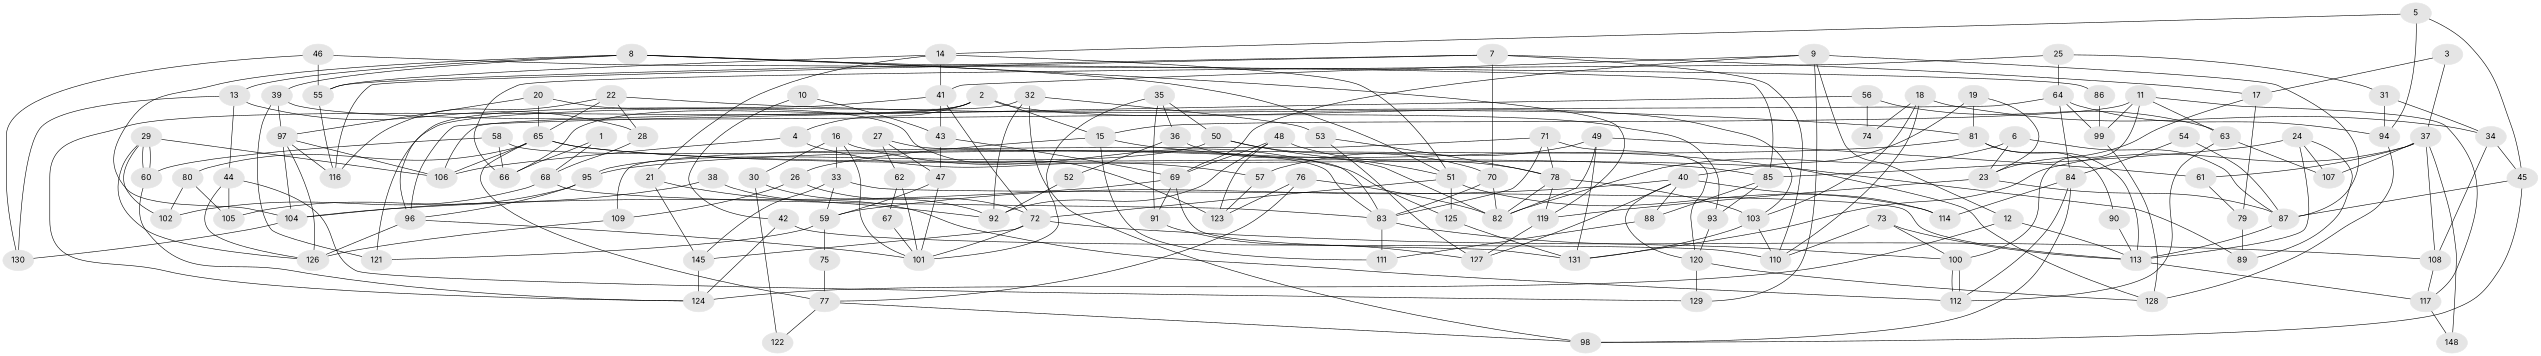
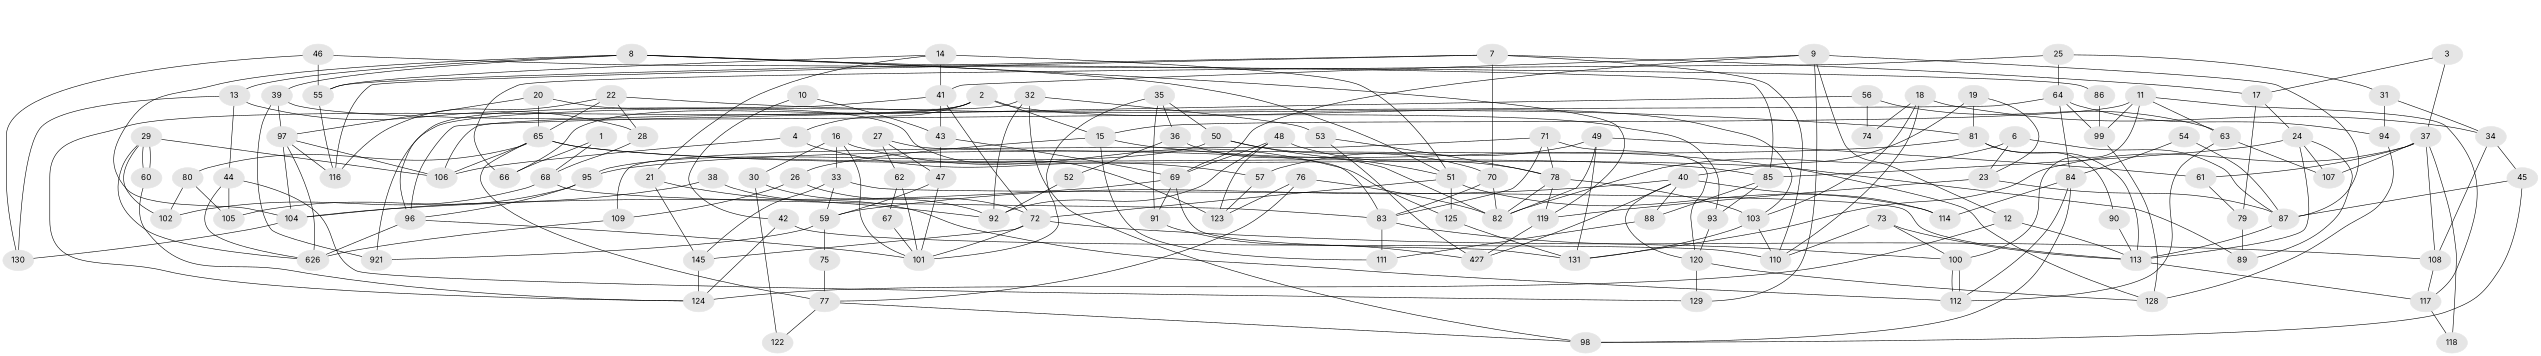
(2416, 13) -> none
(497, 137) -> none
(2129, 144) -> (2274, 113)
(313, 260) -> (313, 260)
(377, 260) -> (377, 260)
(1477, 260) -> (1477, 260)
(2452, 343) -> (2452, 343)
